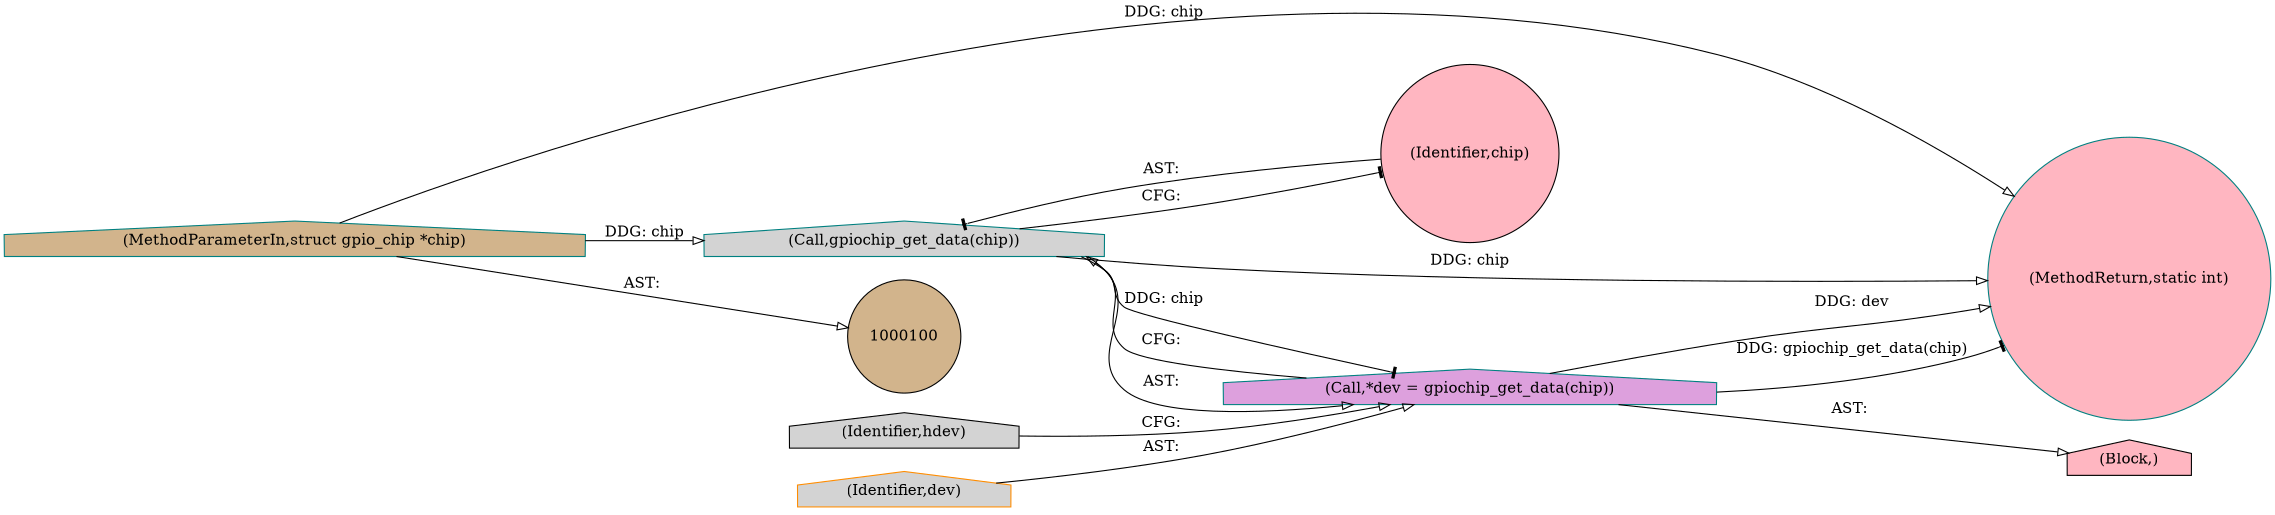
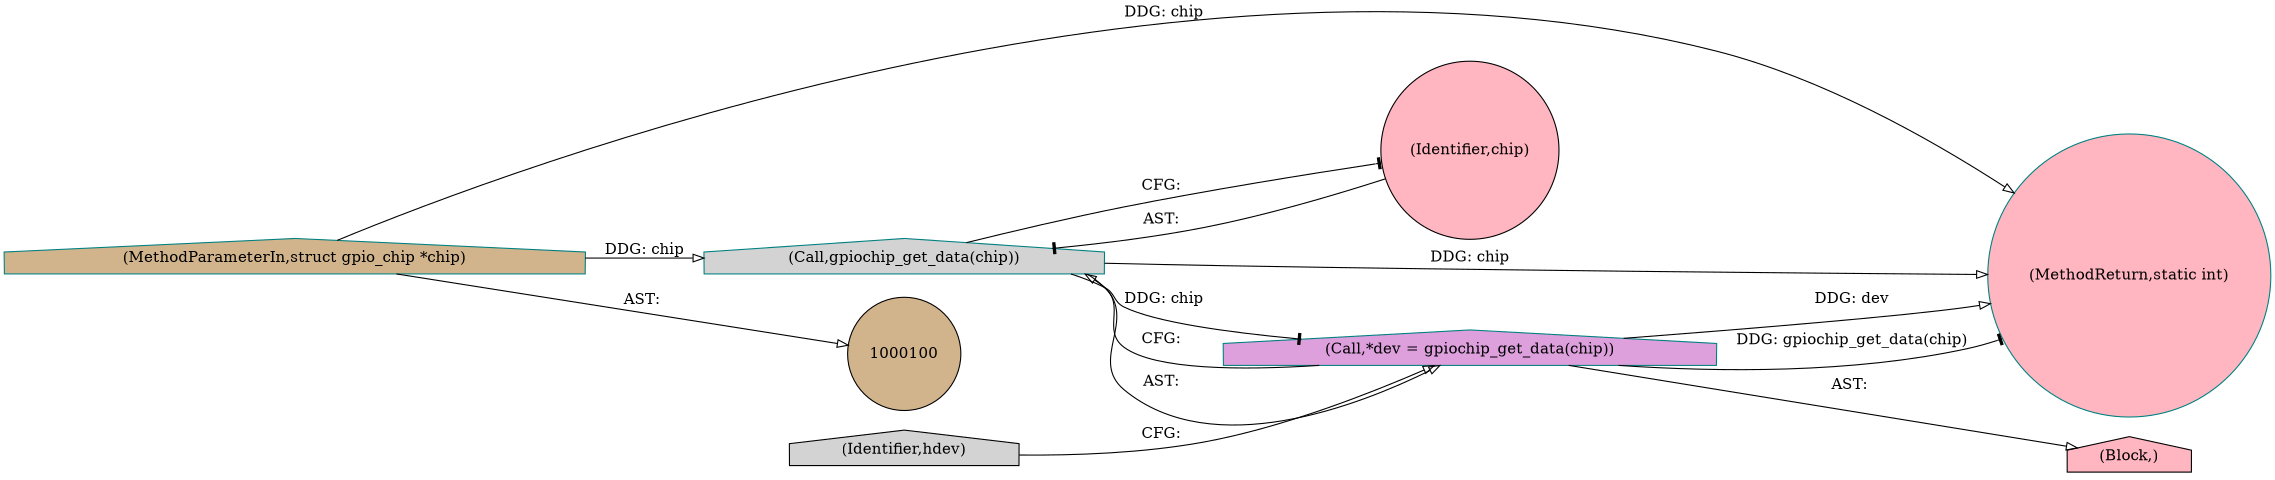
(904, 491) -> none
